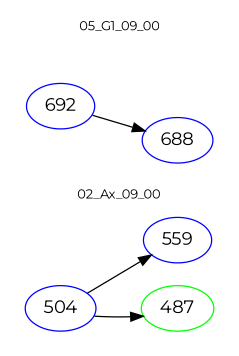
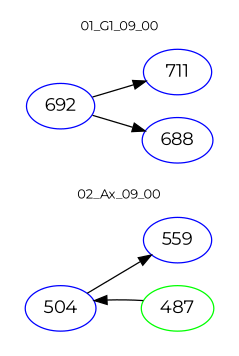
(120, 27) -> (120, 27)
none -> (178, 72)
(112, 317) -> (125, 300)
